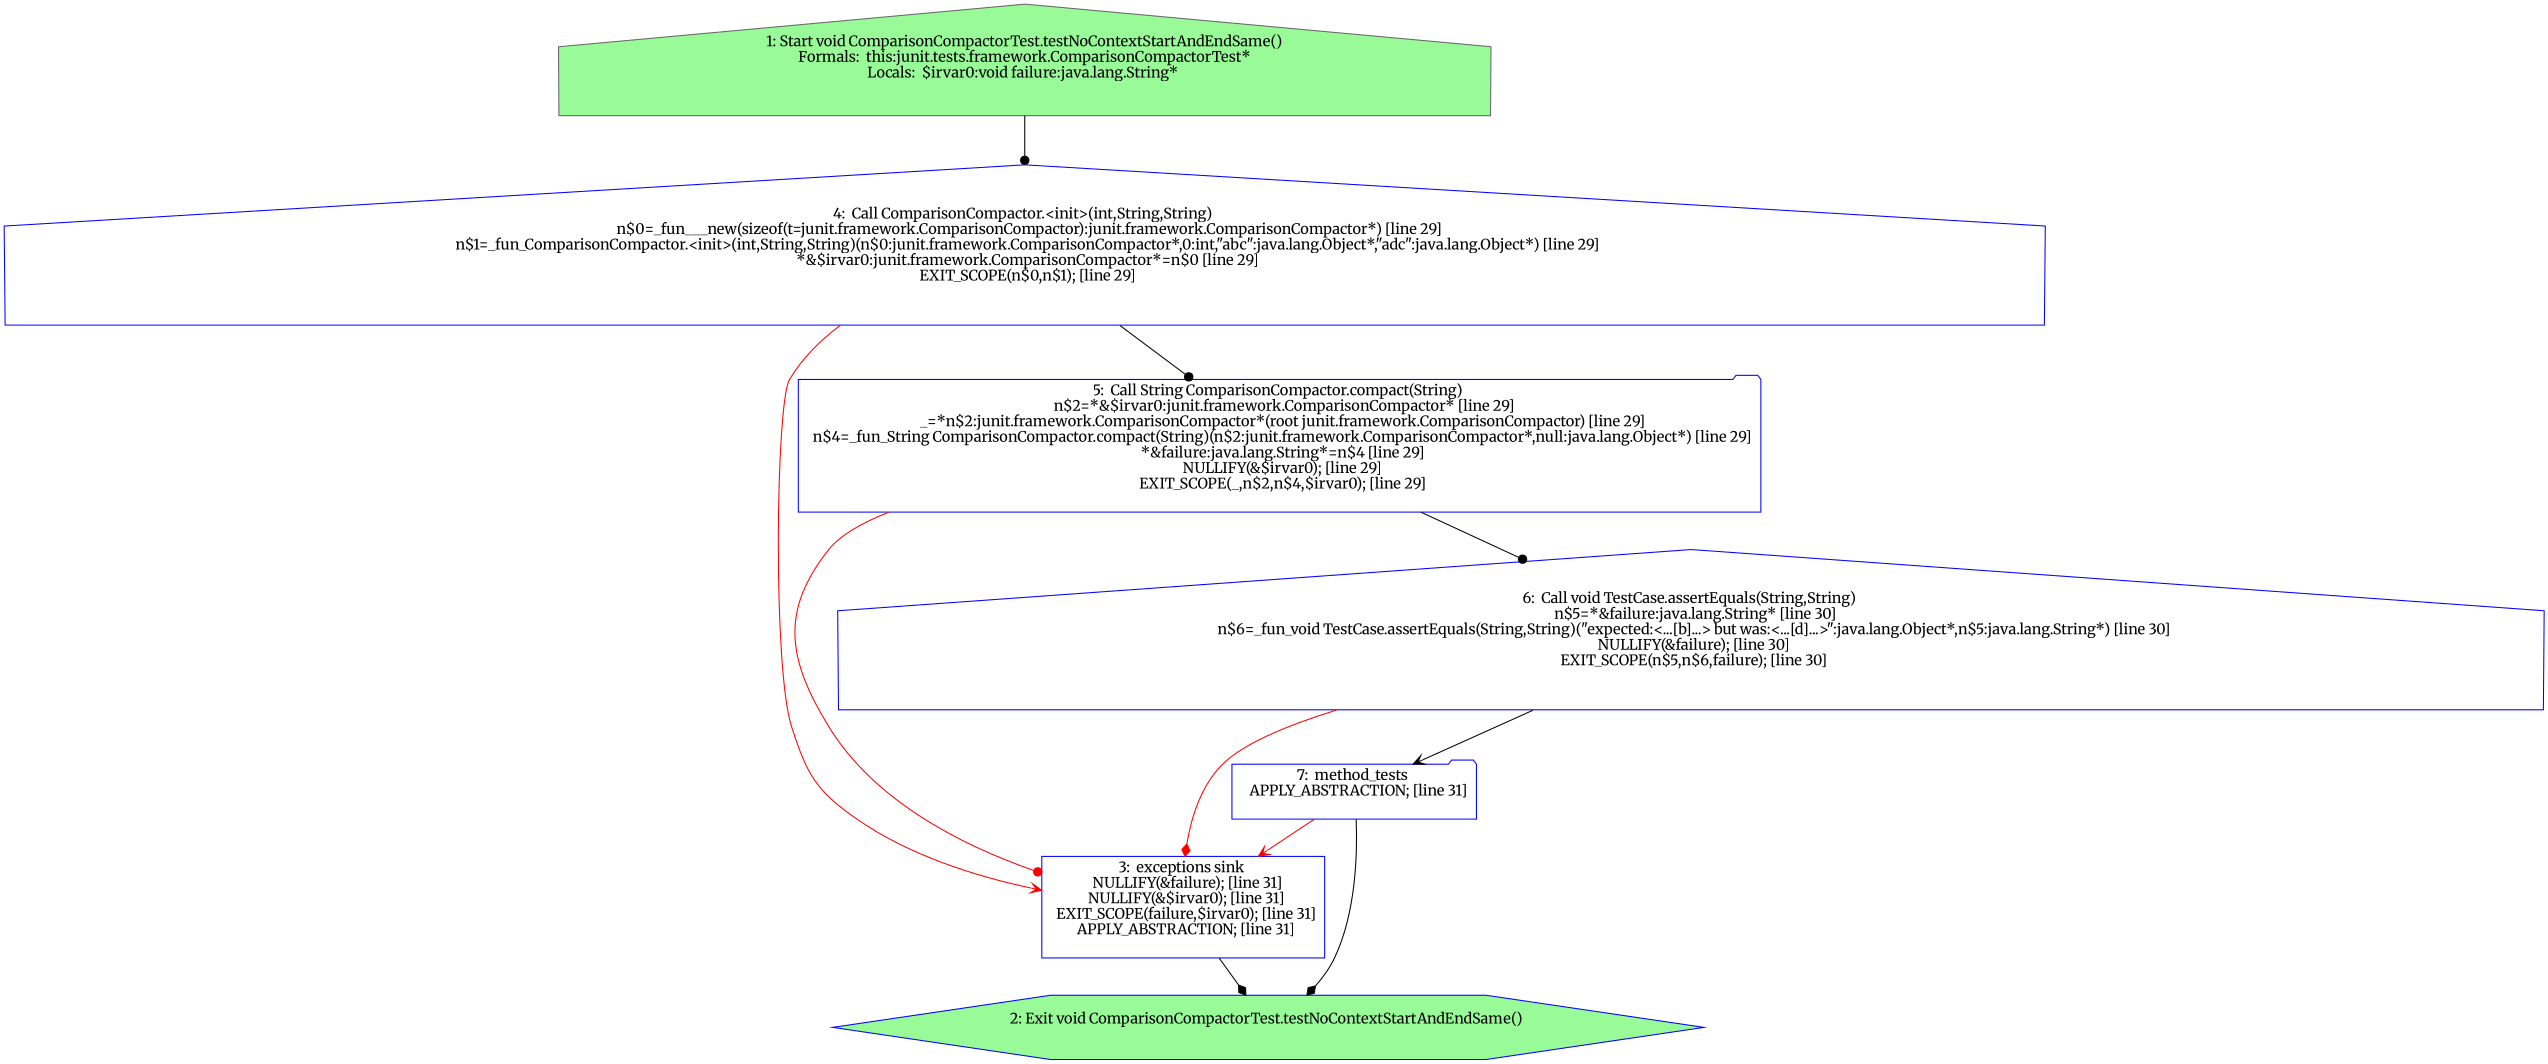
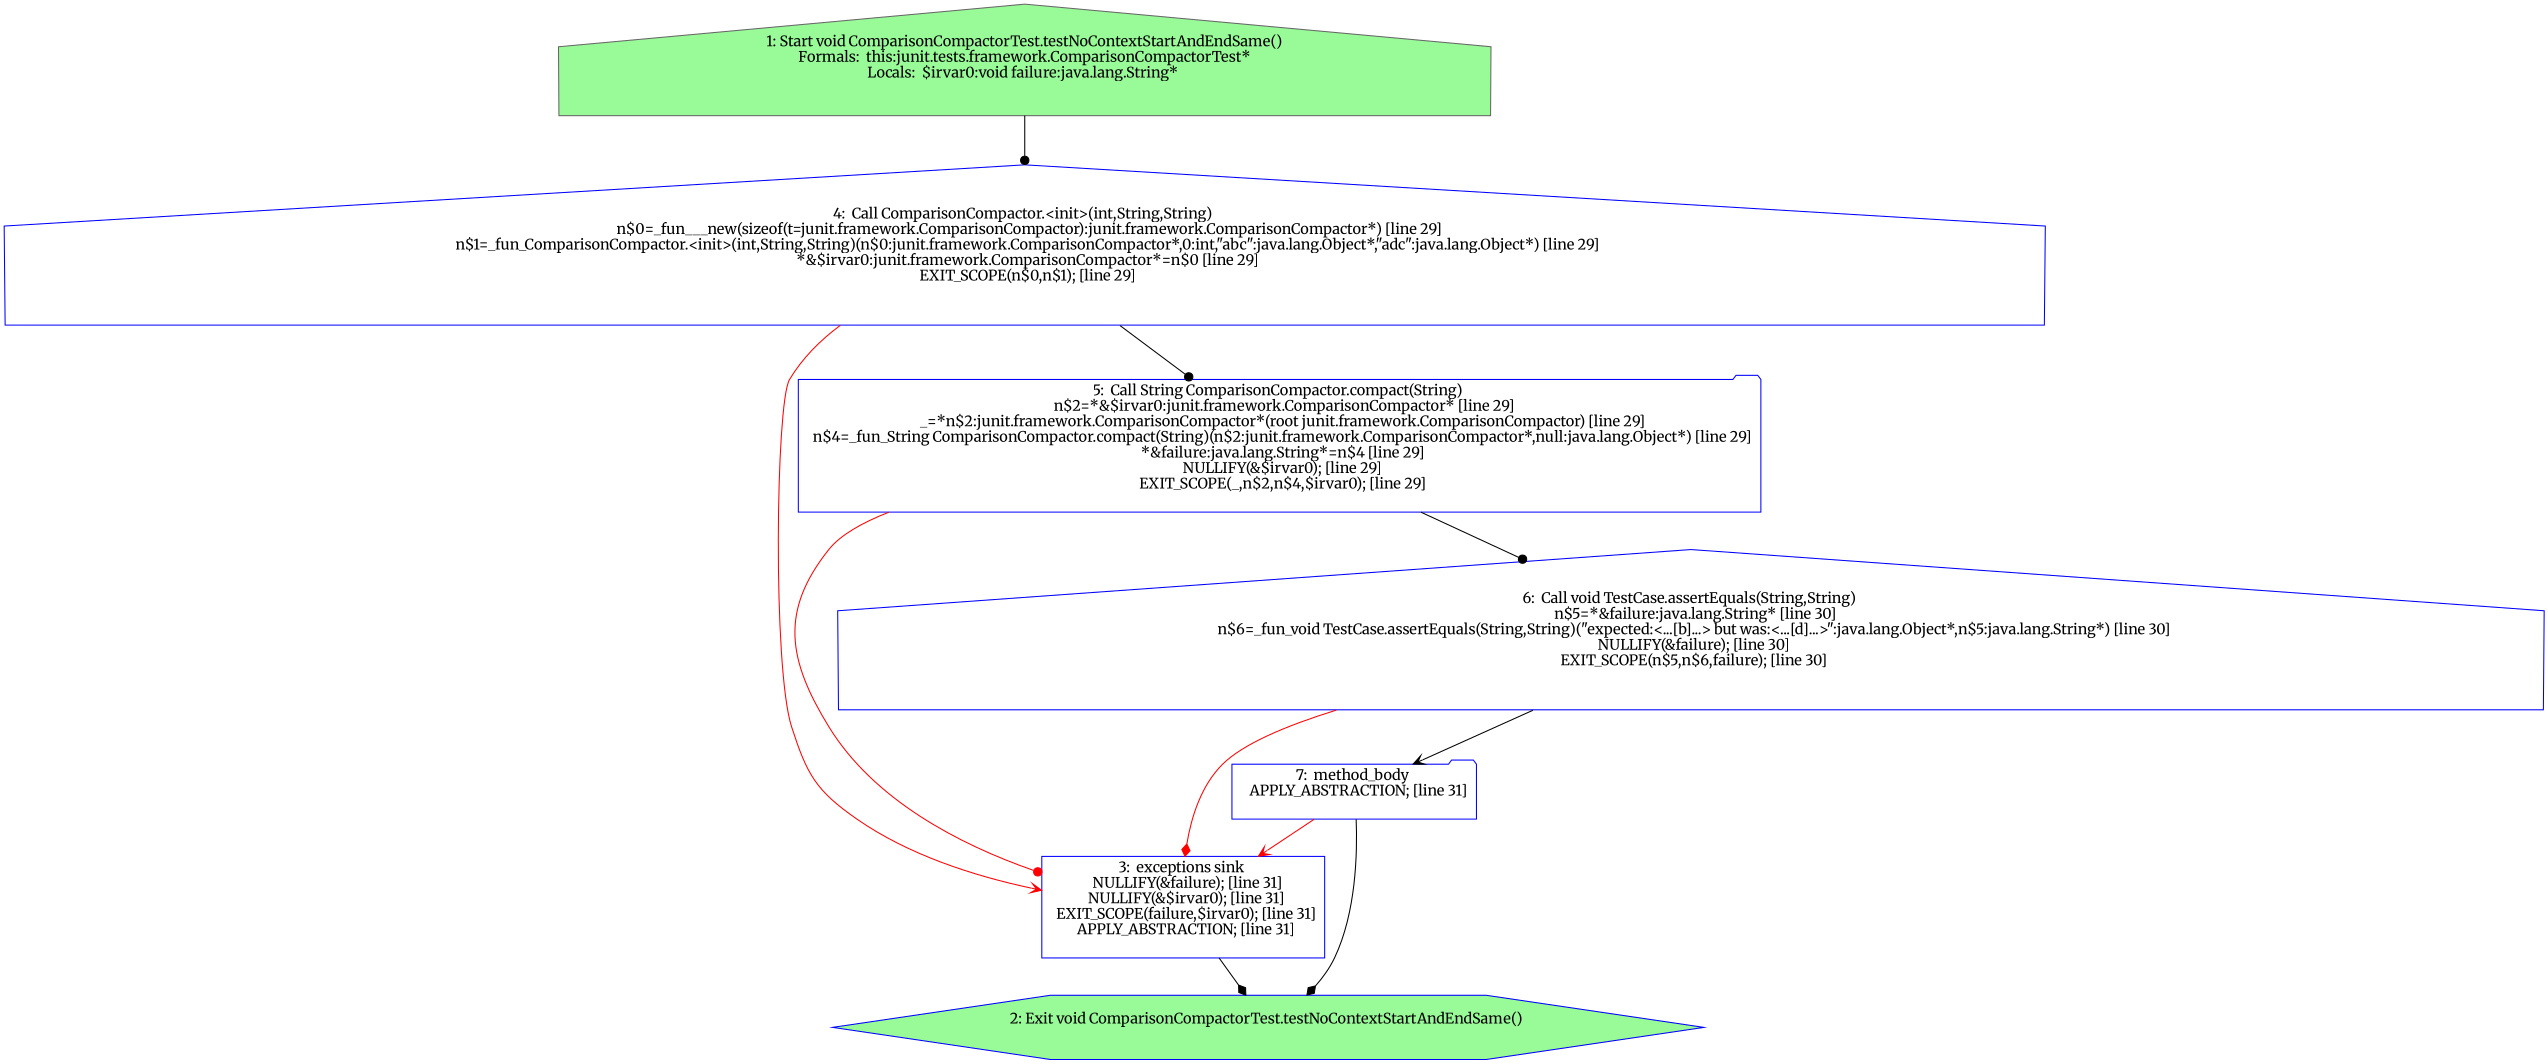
(1354, 792) -> (1354, 792)
